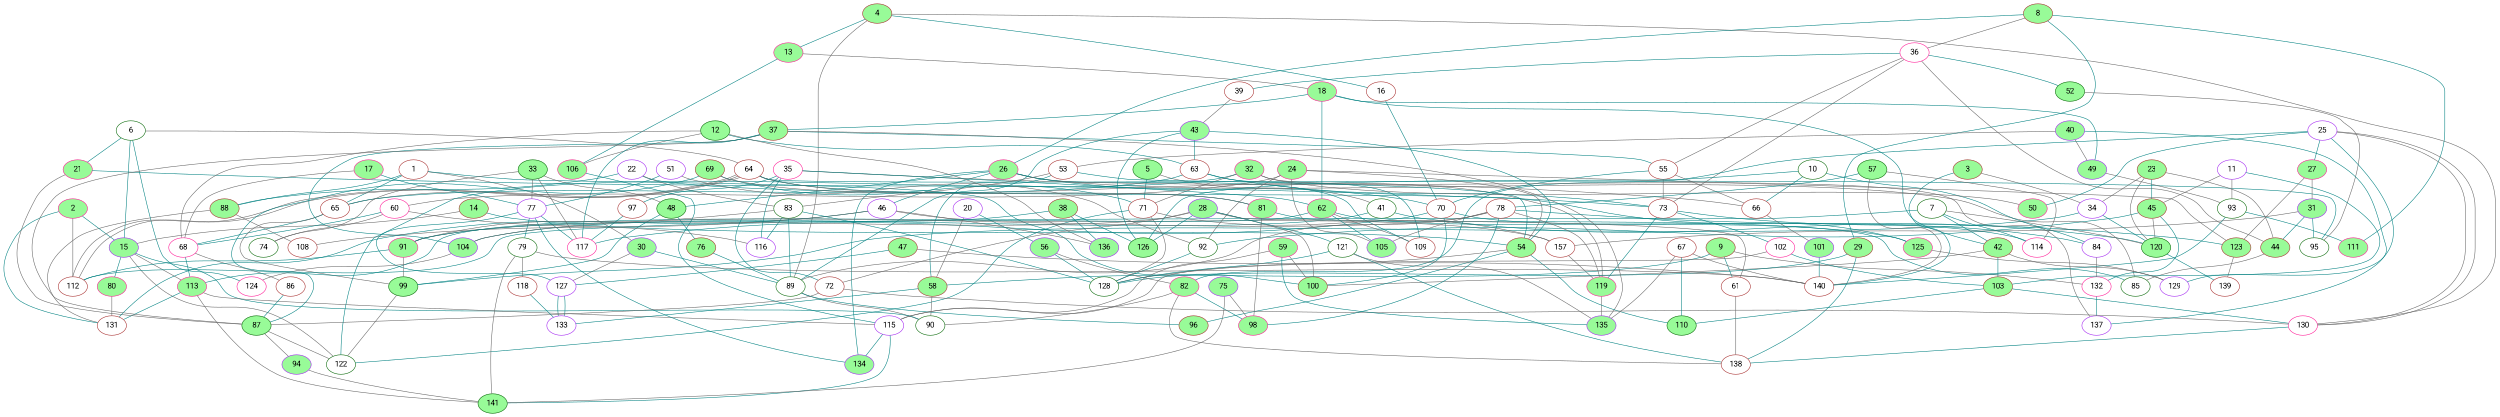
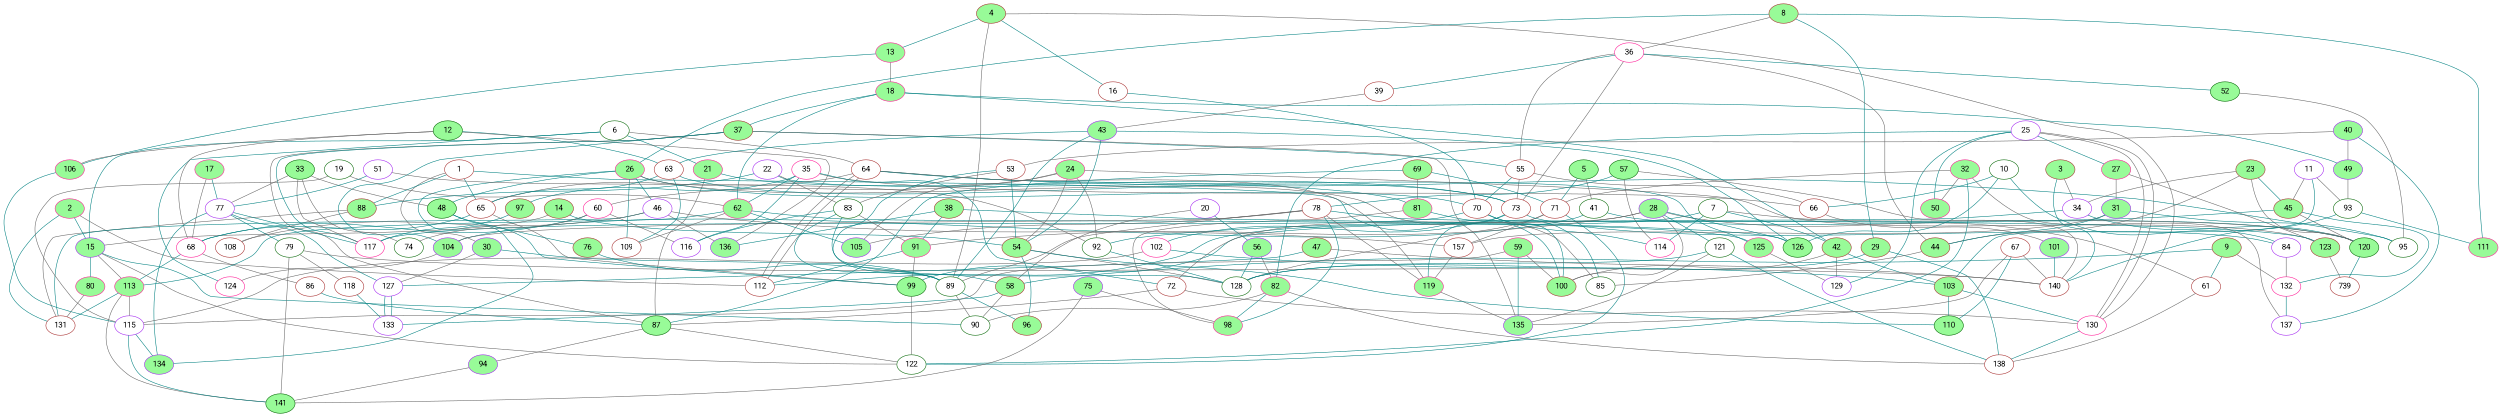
none -> (339, 170)
(632, 209) -> (520, 209)
(2225, 287) -> (2345, 287)
